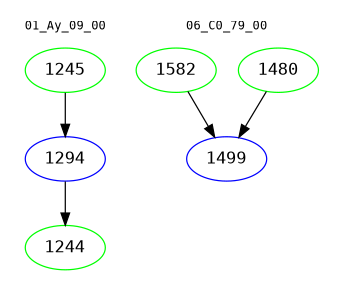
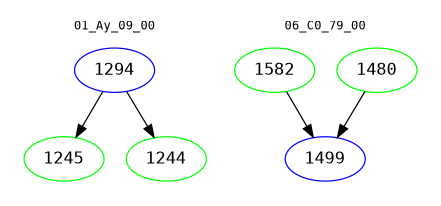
(65, 109) -> (93, 109)
